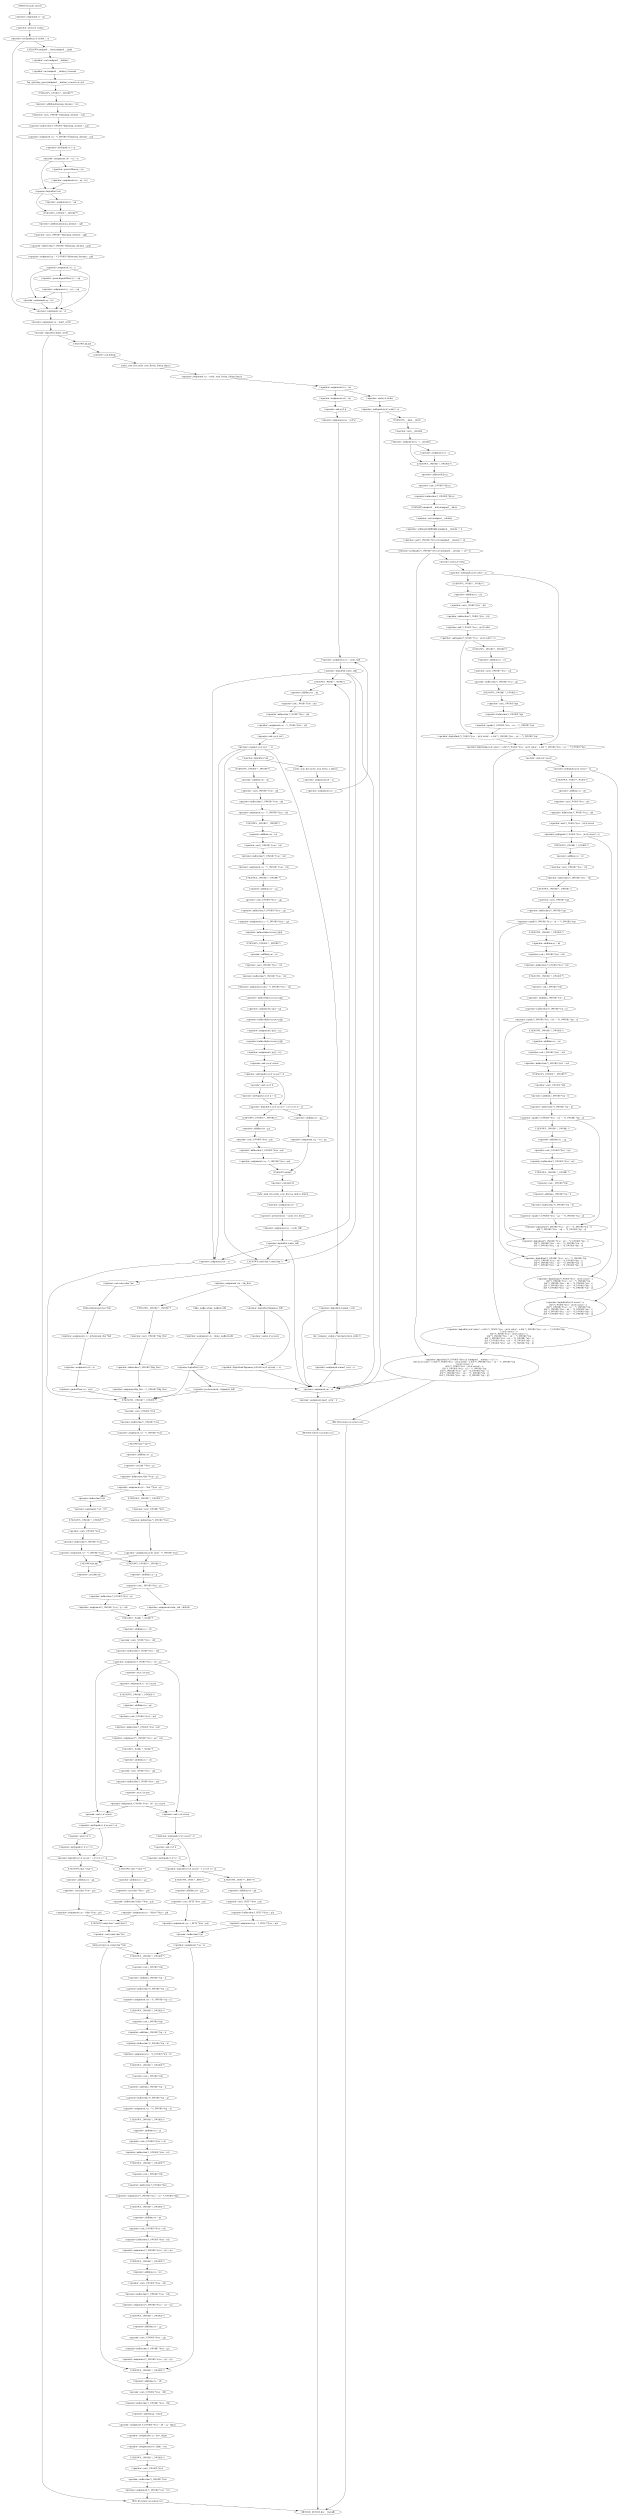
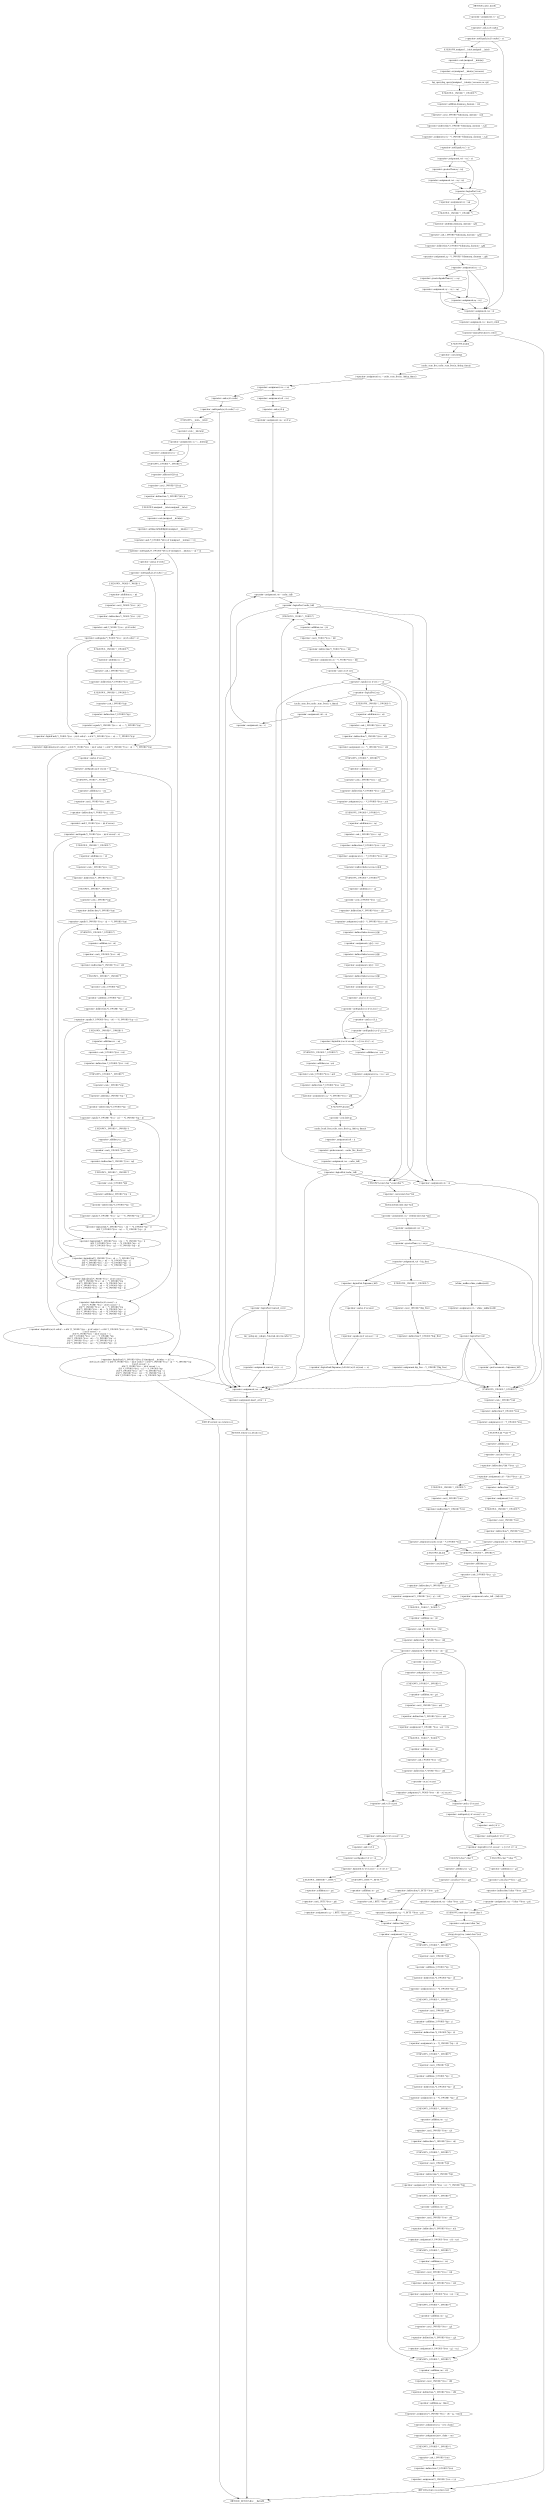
none -> (410, 1252)
none -> (360, 1336)
(190, 1880) -> (319, 1880)
(248, 1907) -> (396, 1896)
